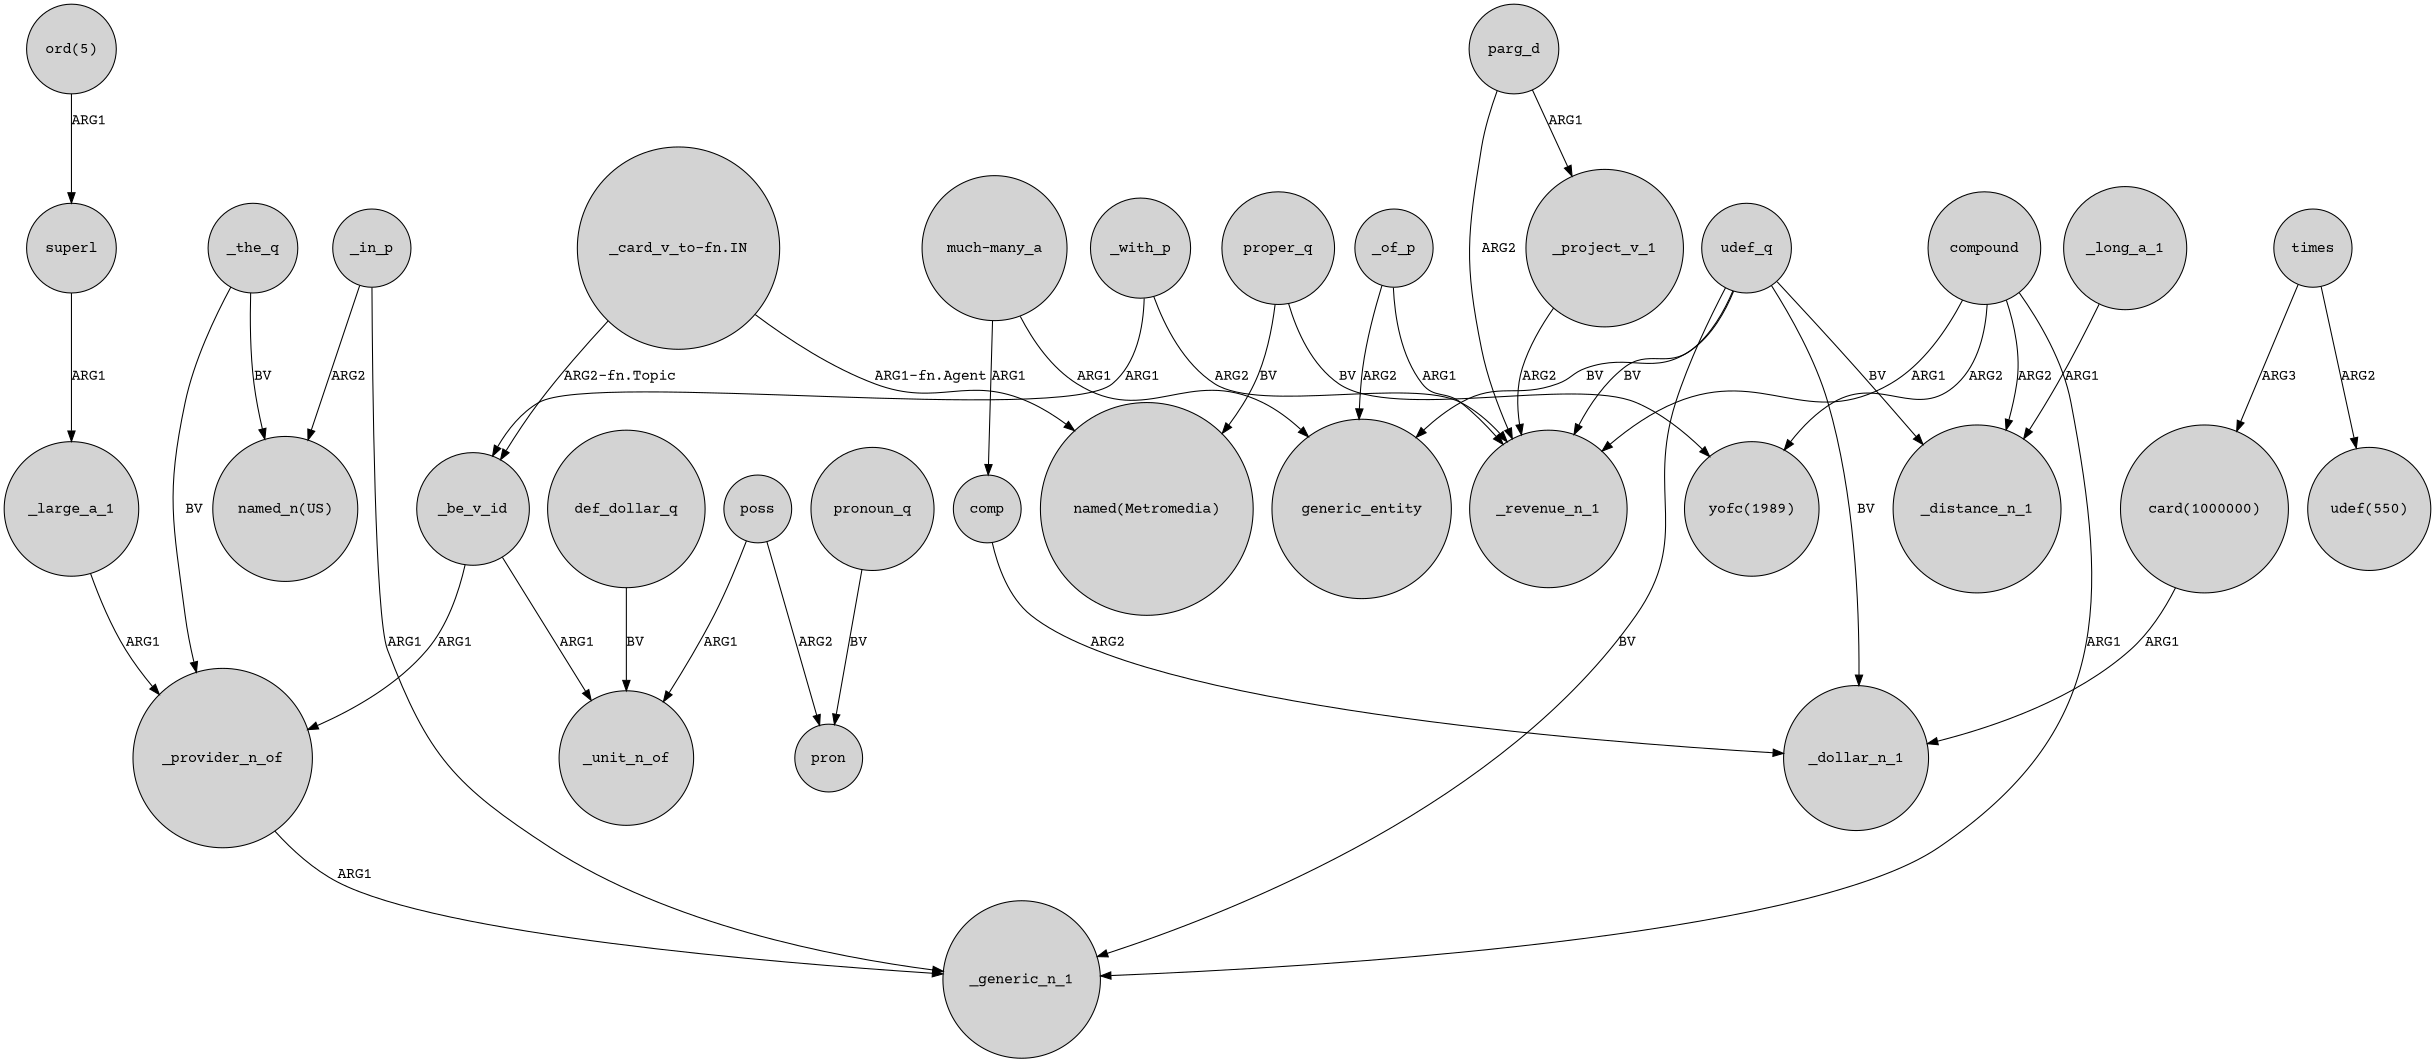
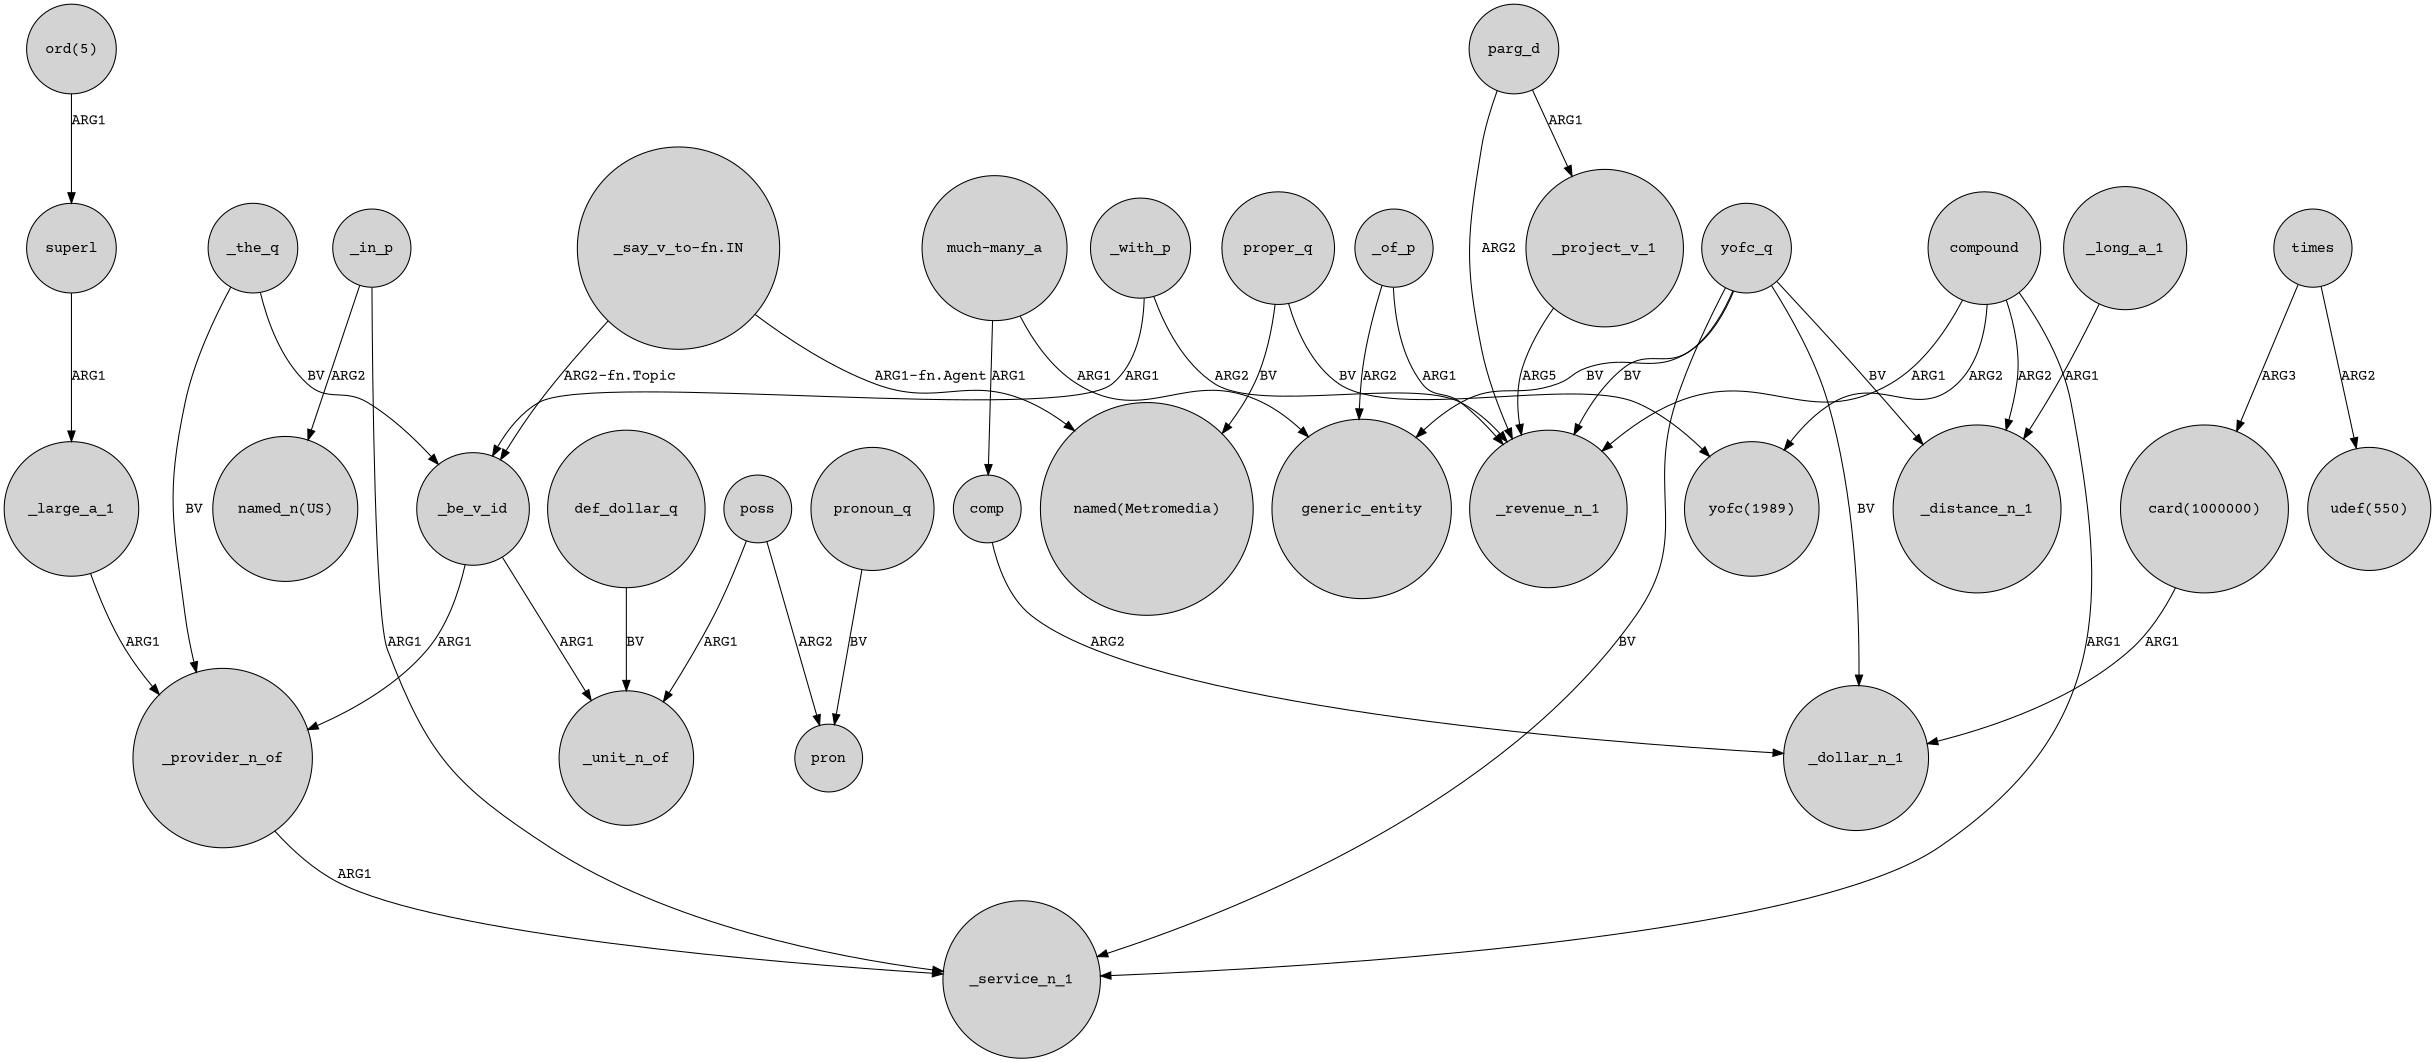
(679, 248) -> (679, 248)
(1747, 248) -> (1747, 248)
(252, 361) -> (333, 395)
(1540, 376) -> (1540, 376)
(1022, 980) -> (1022, 980)
